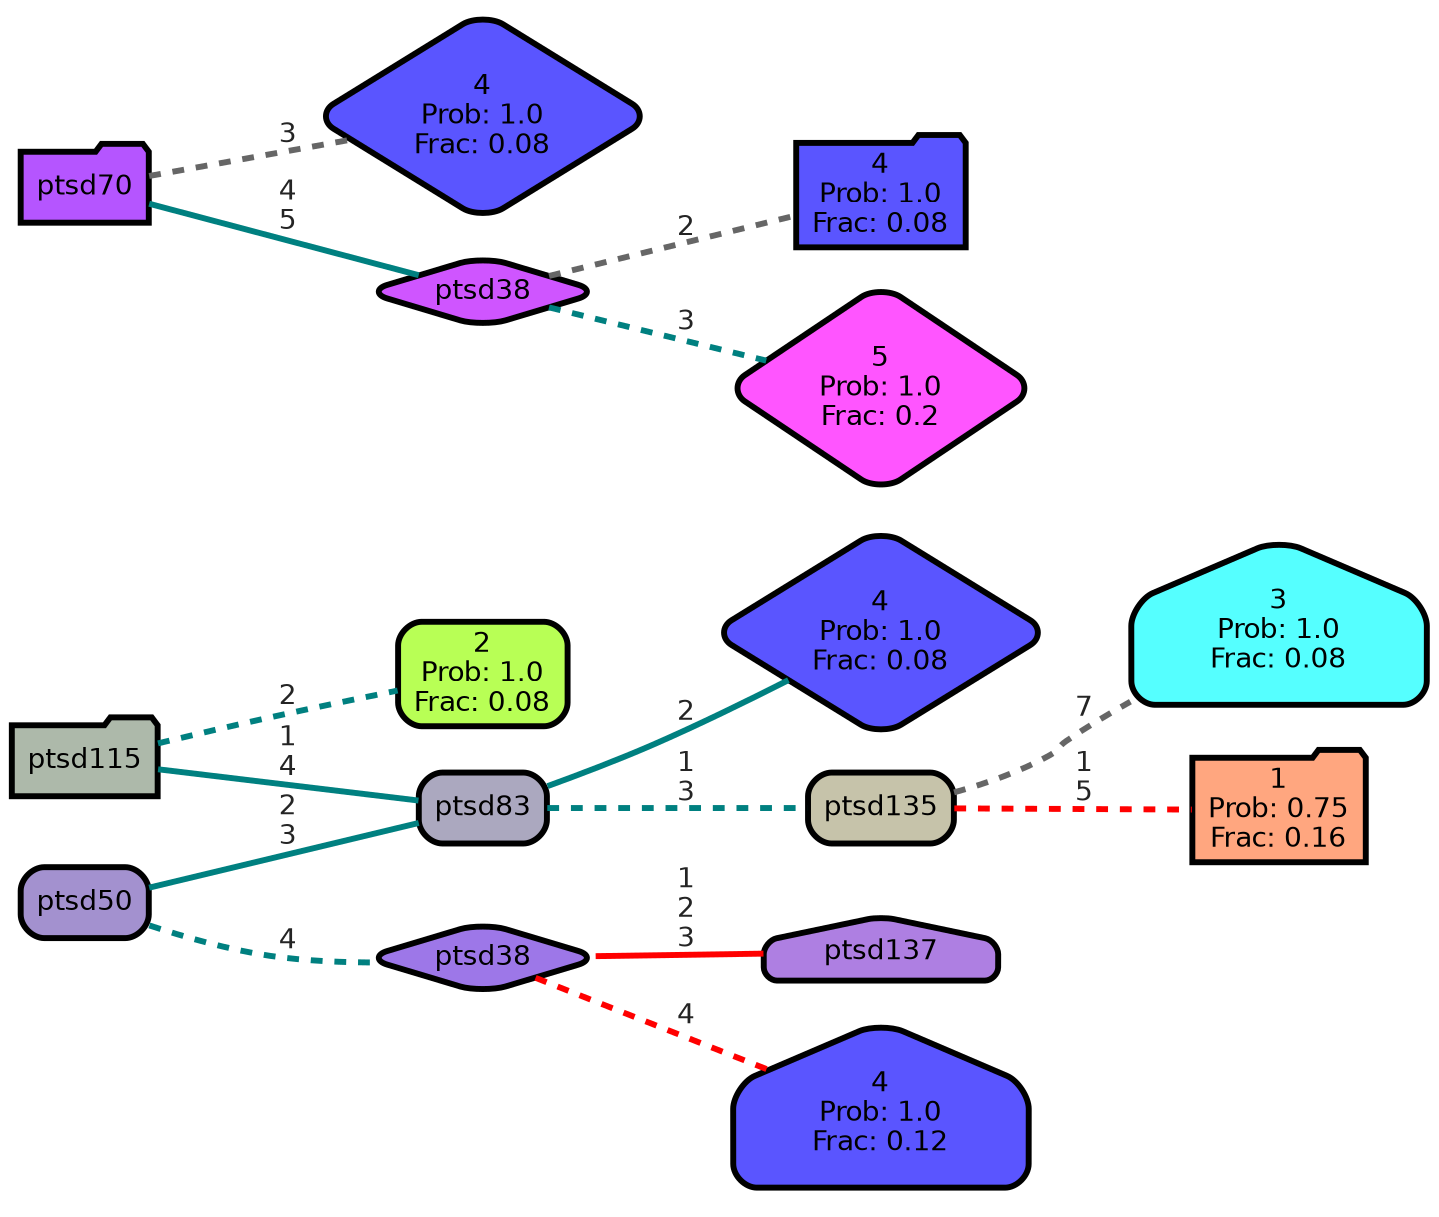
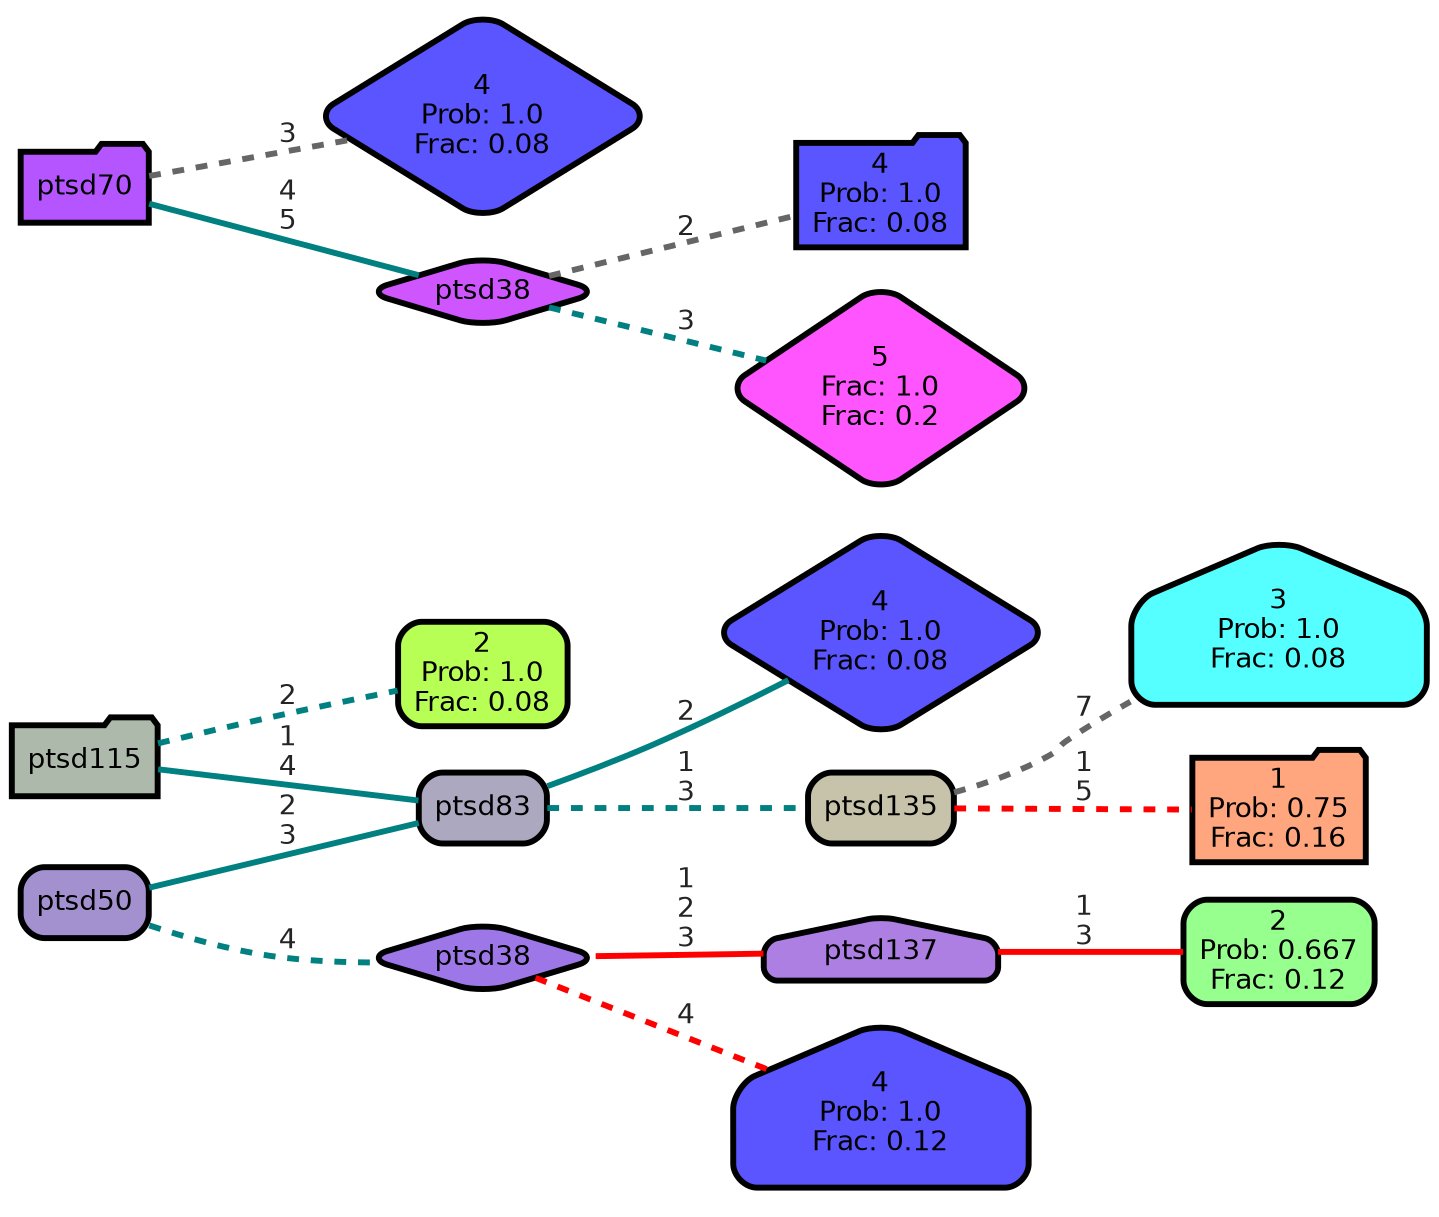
(881, 388) -> (881, 388)
none -> (1279, 952)
